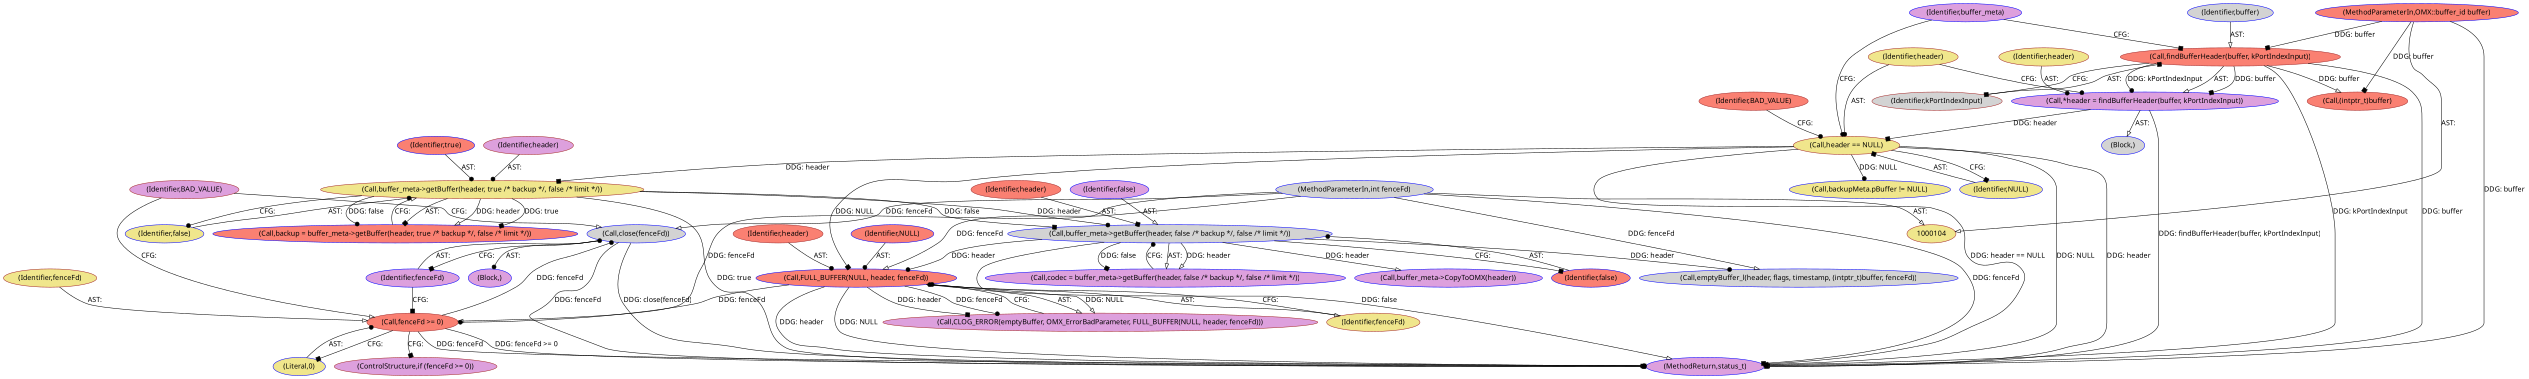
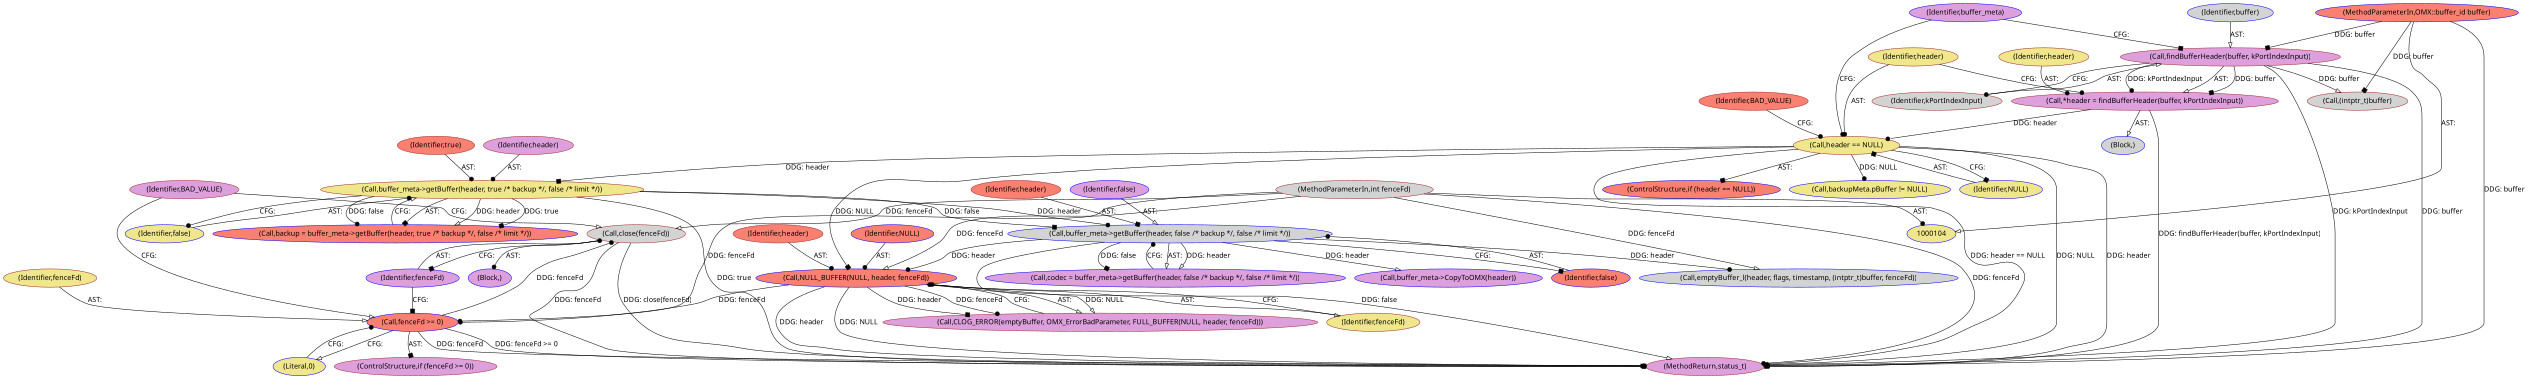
(2230, 57) -> (2230, 57)
(2069, 77) -> (2069, 77)
(2071, 87) -> (2071, 87)
(2145, 101) -> (2145, 101)
(2357, 101) -> (2357, 101)
(1991, 124) -> (1991, 124)
(436, 145) -> (436, 145)
(1355, 190) -> (1355, 190)
none -> (1692, 190)
(1677, 199) -> (1677, 199)
(847, 216) -> (847, 216)
(1825, 231) -> (1825, 231)
(636, 234) -> (636, 234)
(1931, 234) -> (1931, 234)
(856, 278) -> (856, 278)
(413, 322) -> (413, 322)
(337, 344) -> (337, 344)
(357, 344) -> (357, 344)
(417, 344) -> (417, 344)
(1705, 367) -> (1705, 367)
